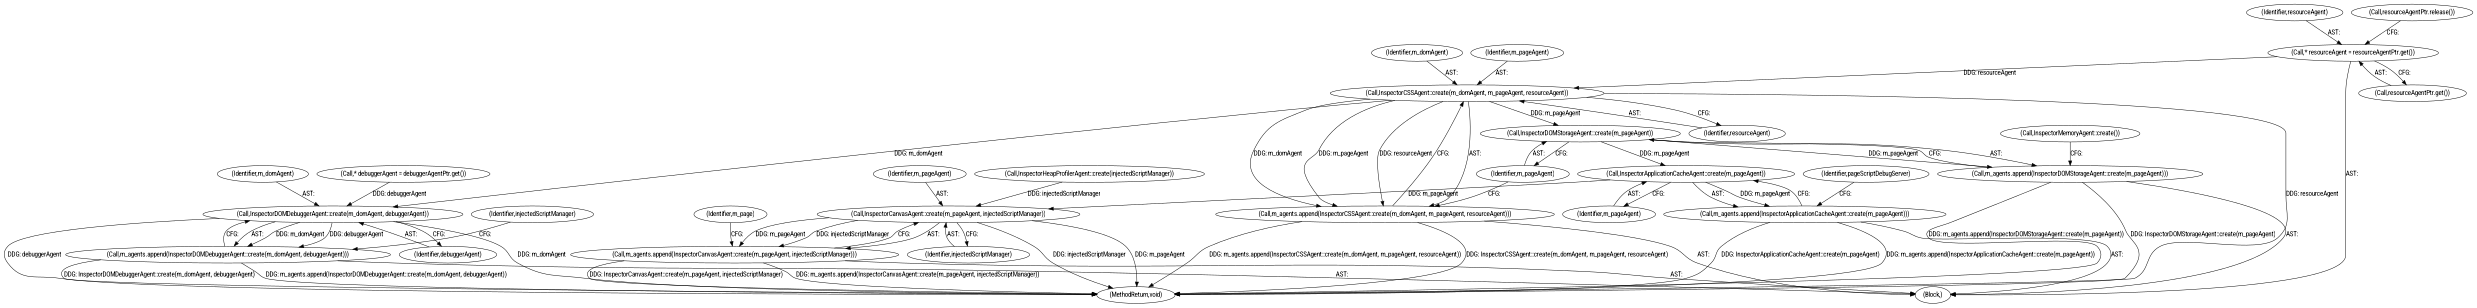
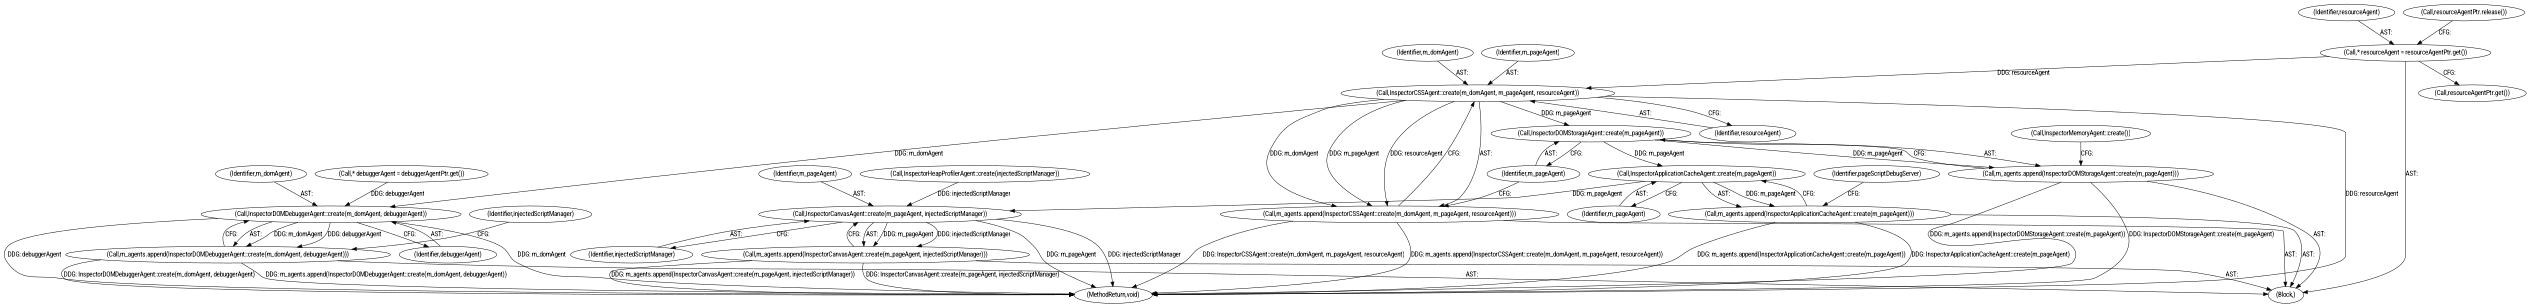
(2375, 77) -> none
(730, 214) -> none
